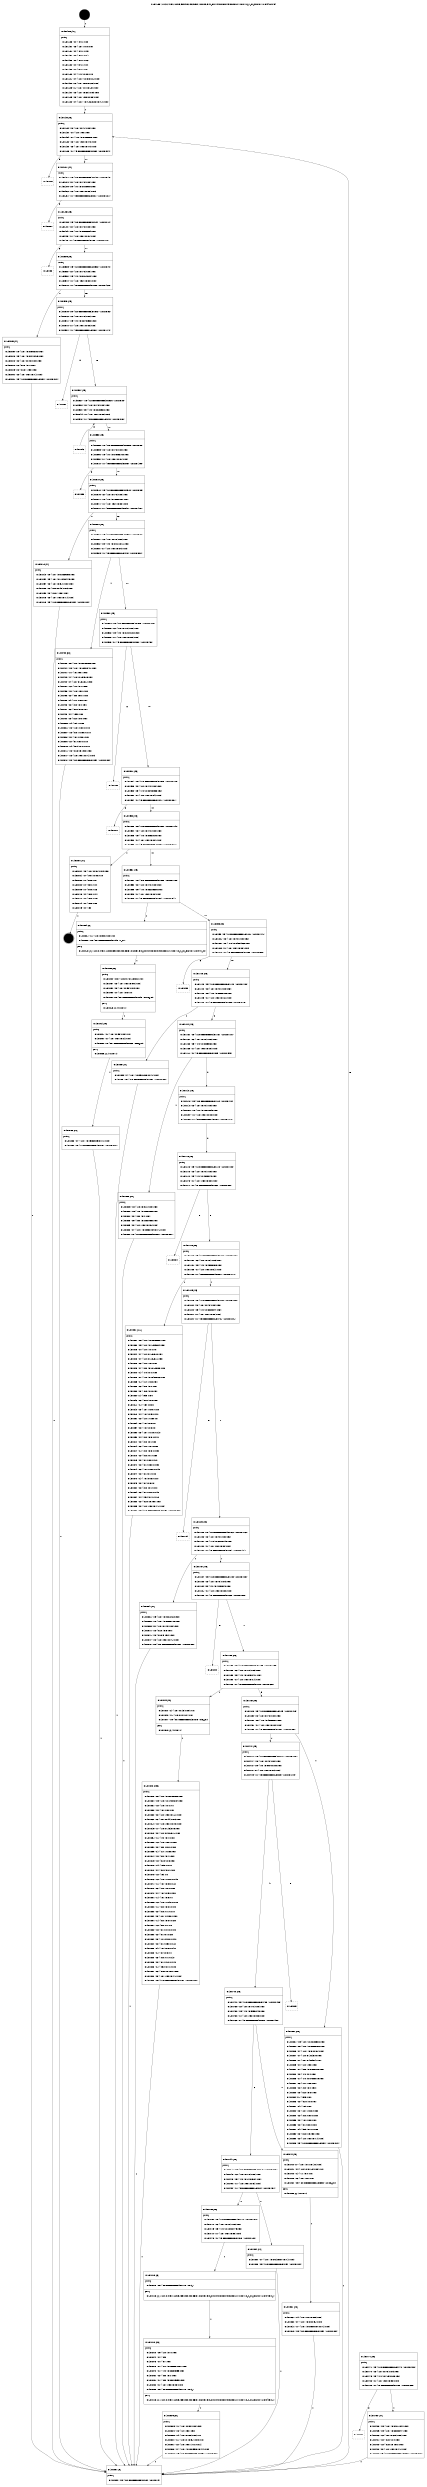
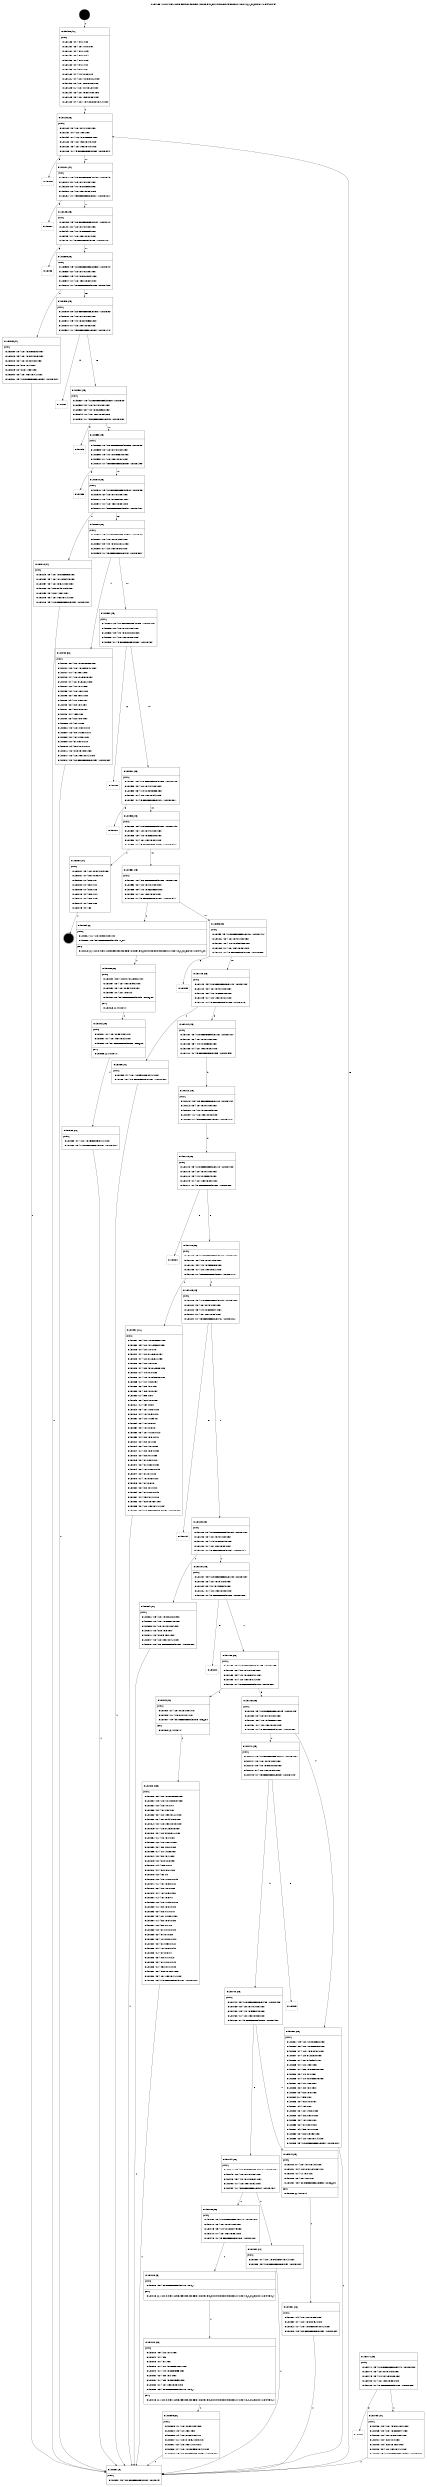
none -> (85, 203)
(85, 433) -> (86, 433)
(147, 1215) -> none
